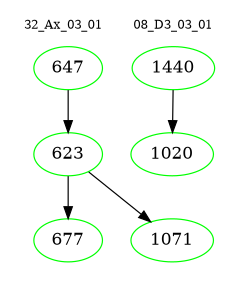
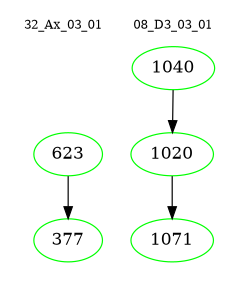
(68, 68) -> none
(173, 68) -> (173, 68)
(104, 185) -> (172, 191)
(68, 240) -> (68, 240)
